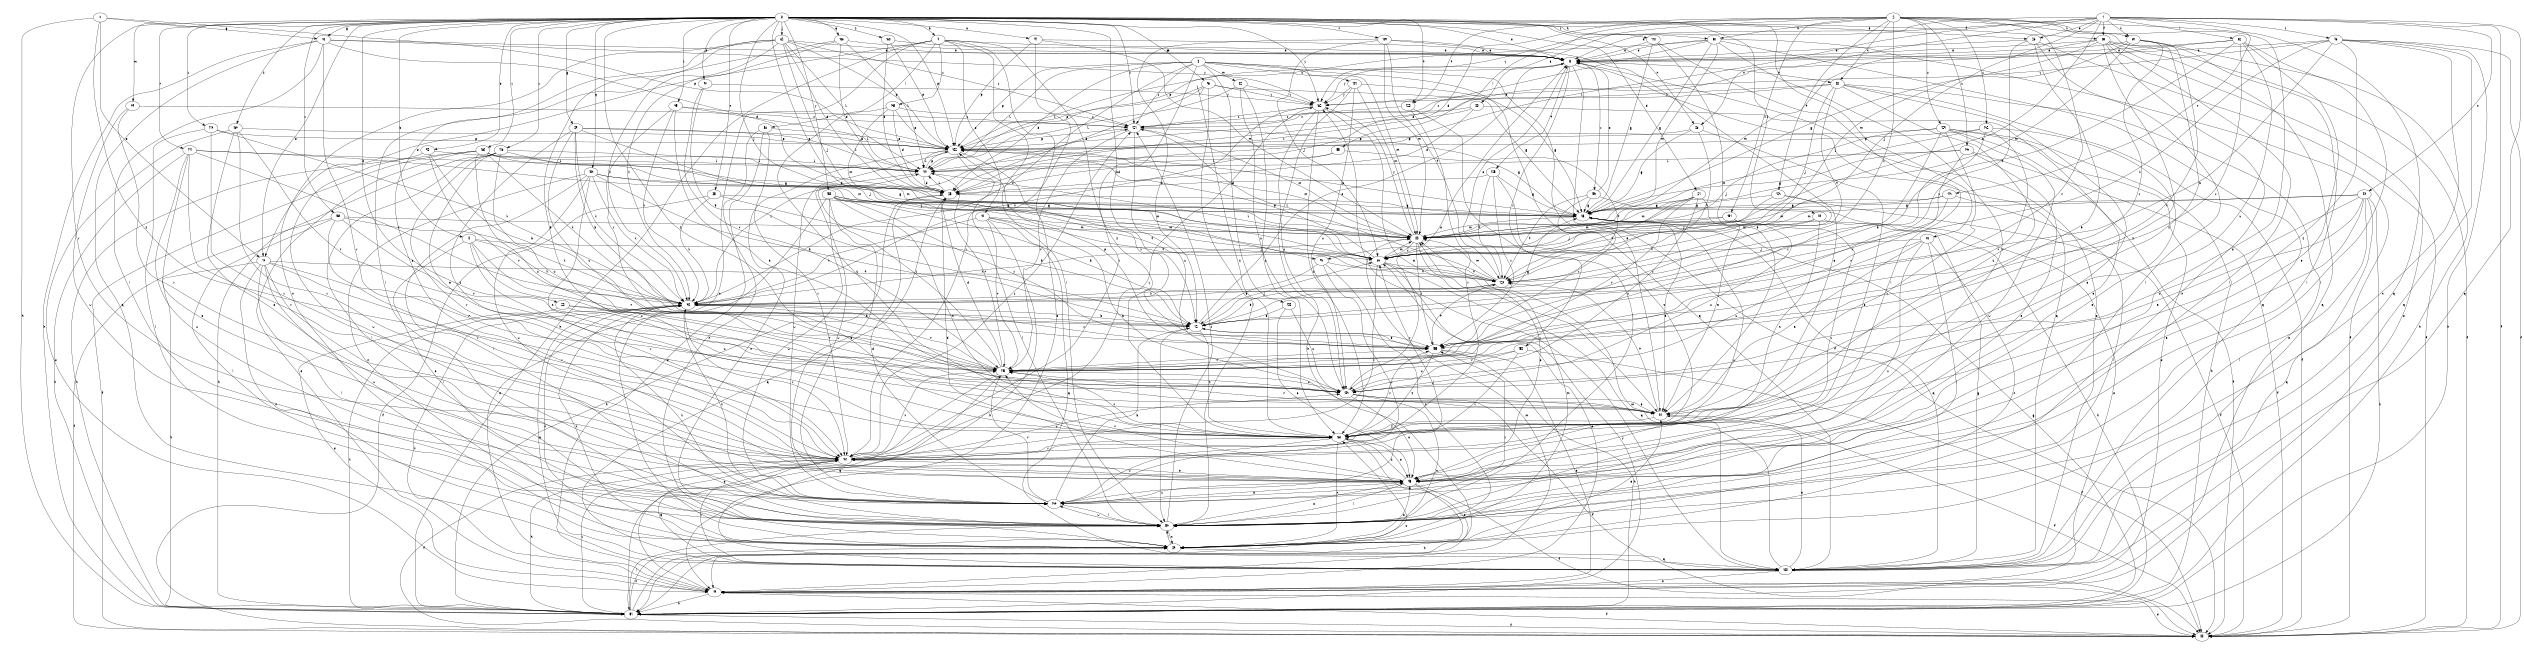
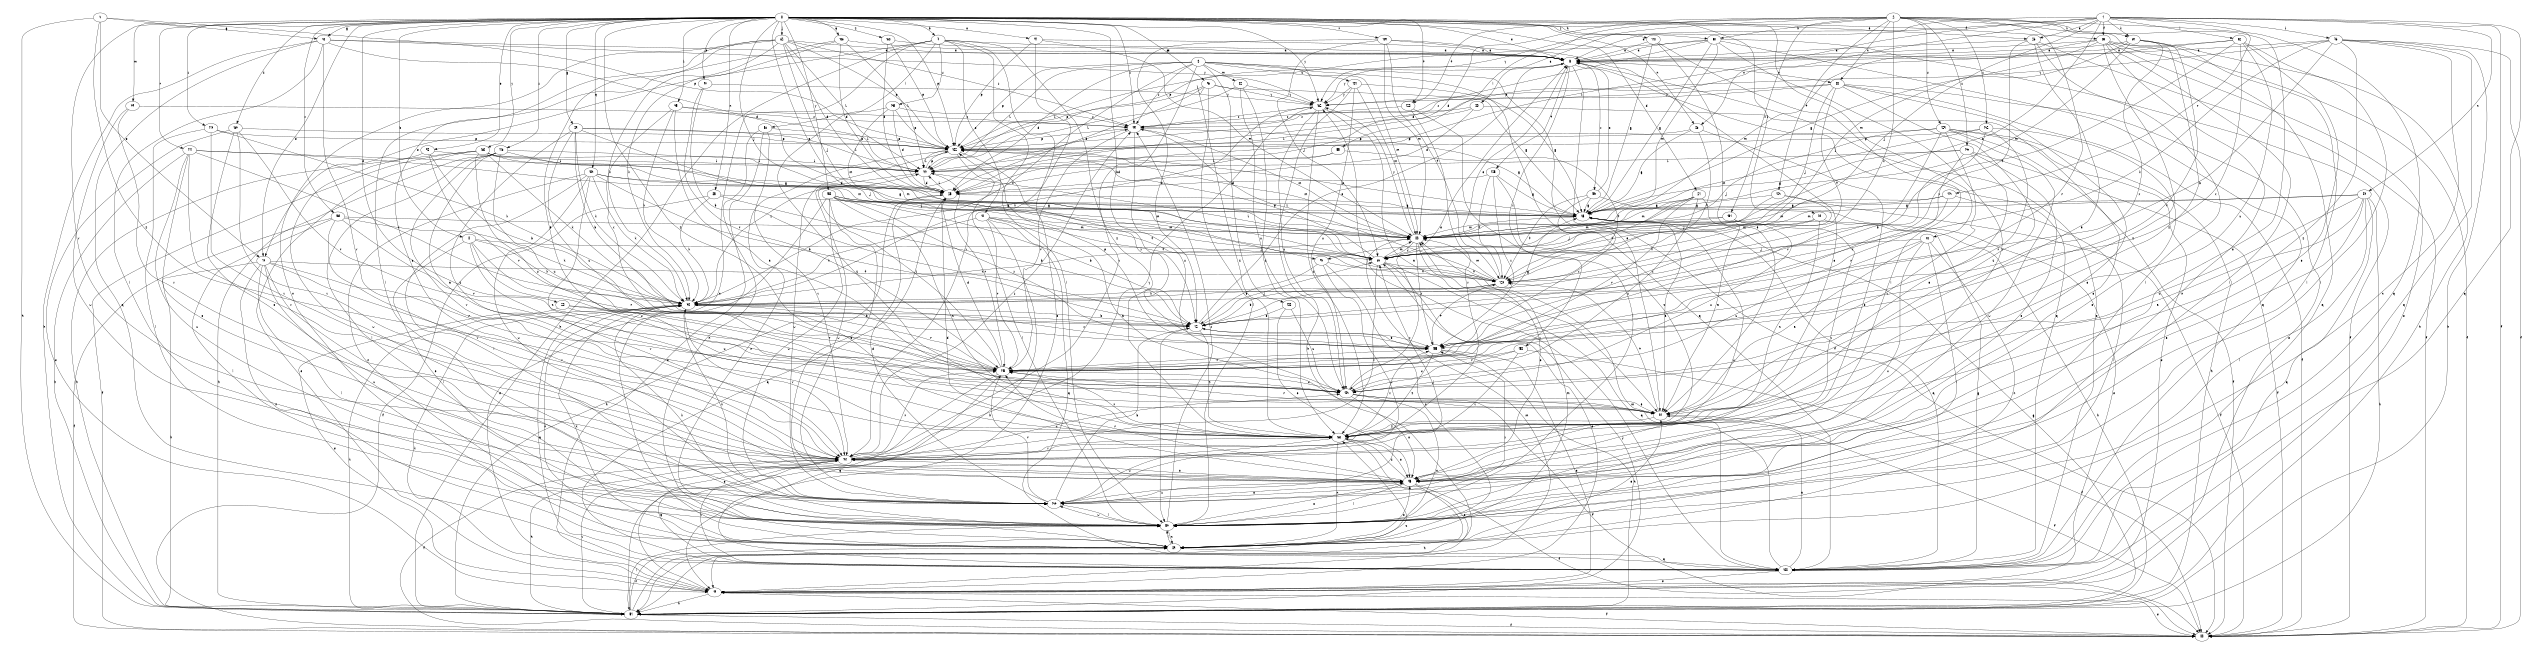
(1134, 128) -> (1134, 128)
none -> (1870, 317)
